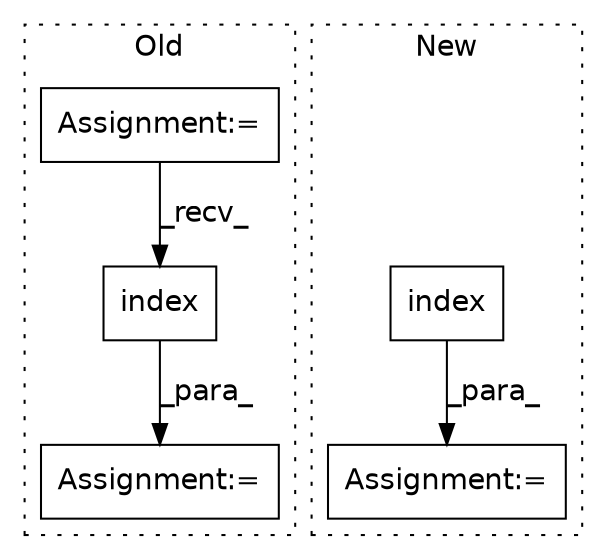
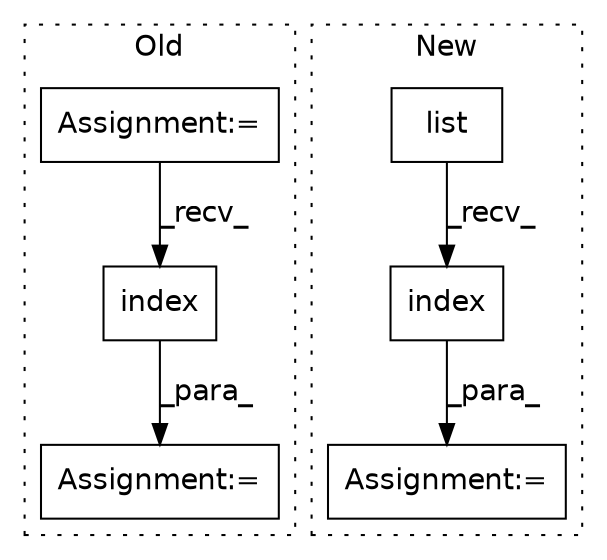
none -> (447, 125)
